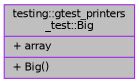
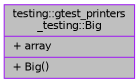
(69, 26) -> (69, 26)
